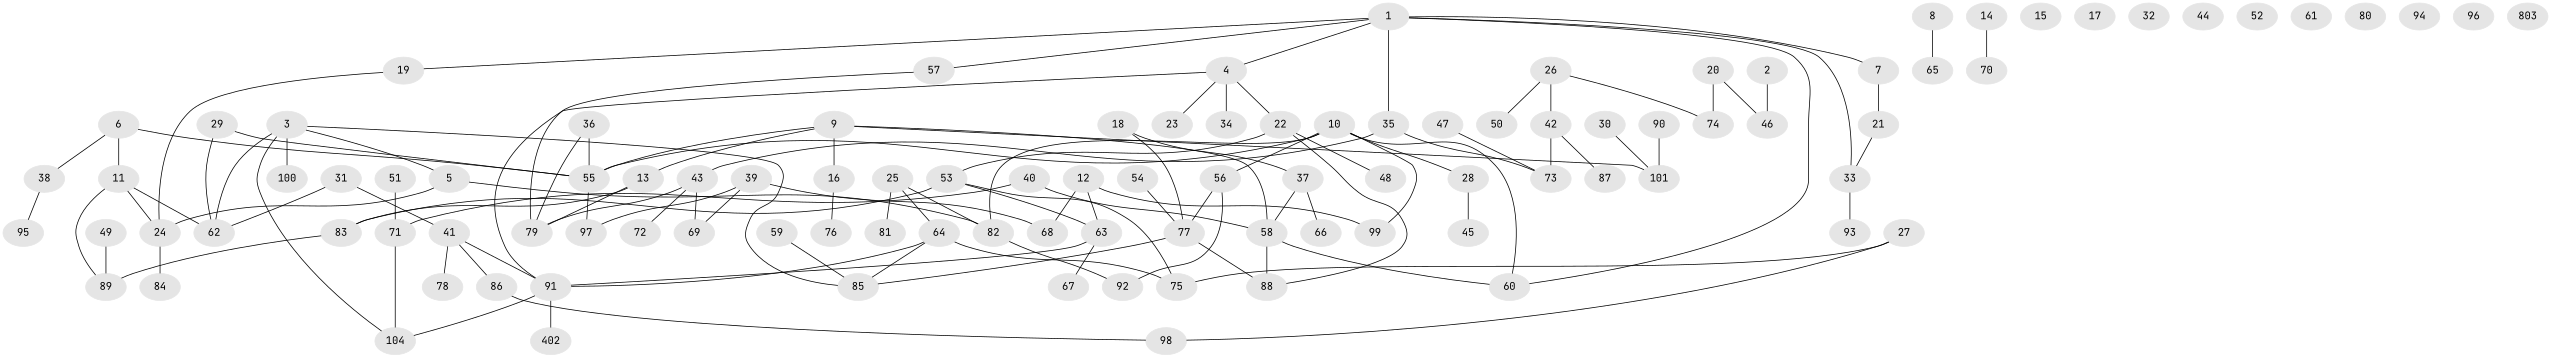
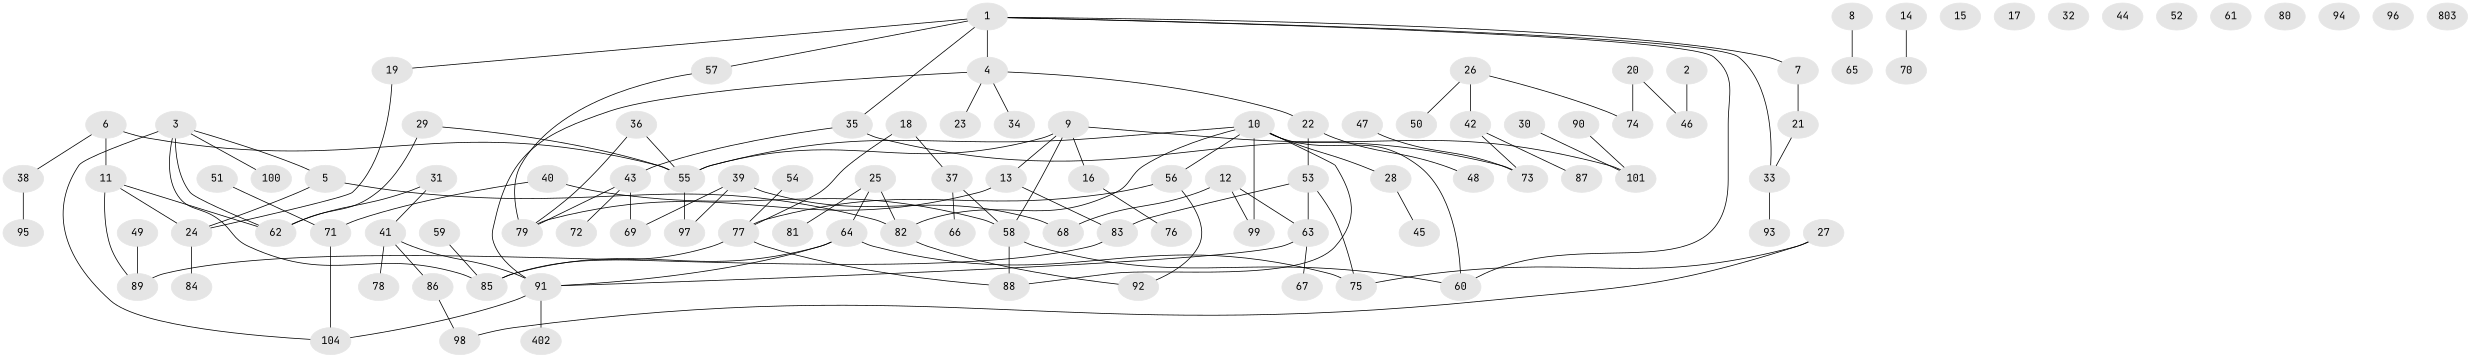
(1405, 225) -> (1311, 260)
